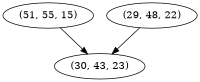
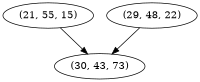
(48, 16) -> (48, 16)
(100, 66) -> (100, 66)
